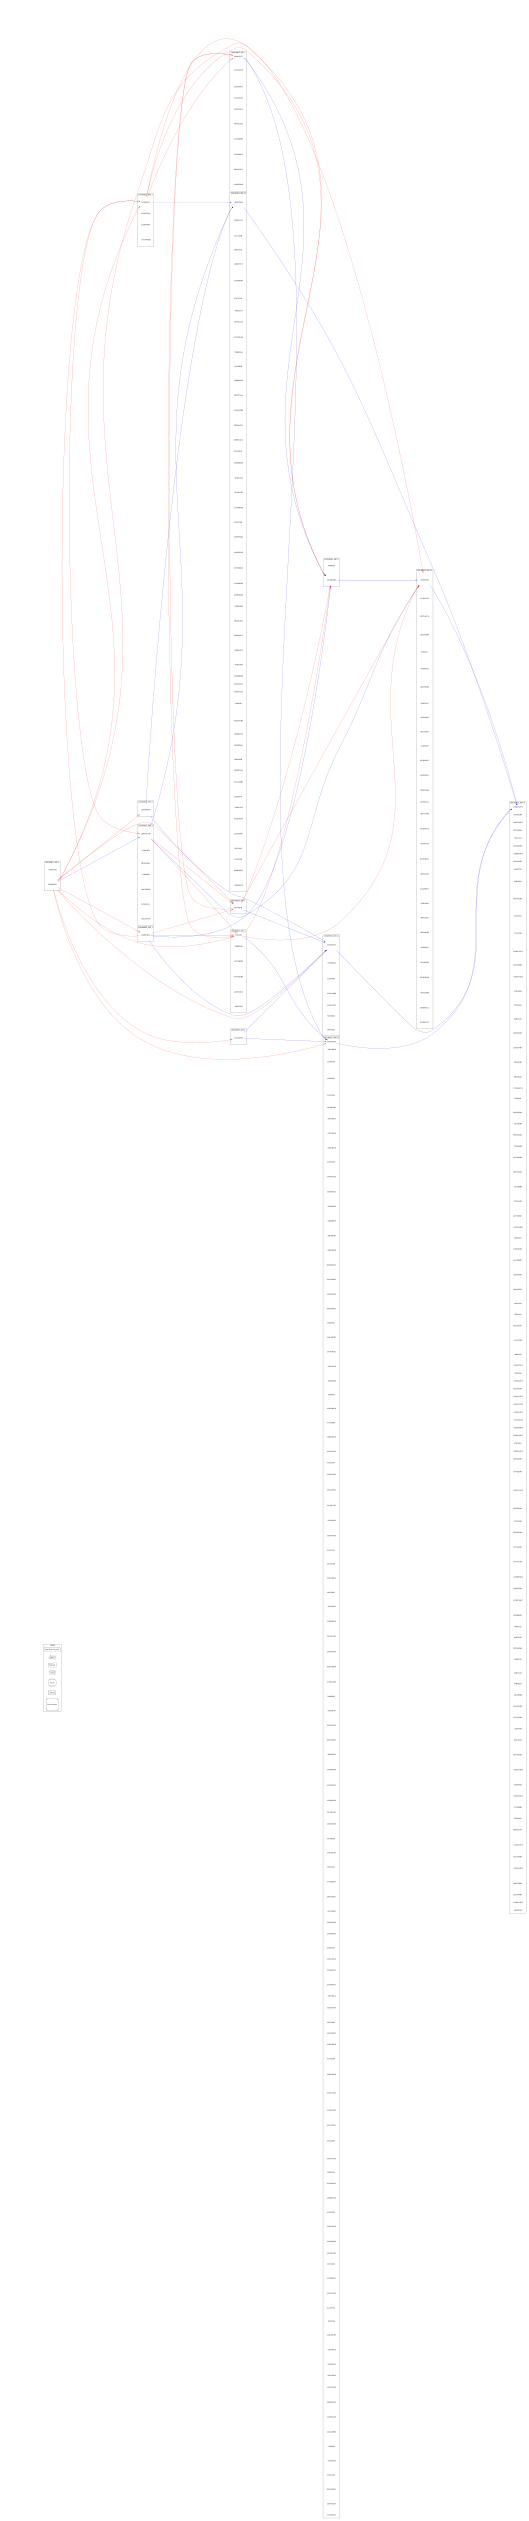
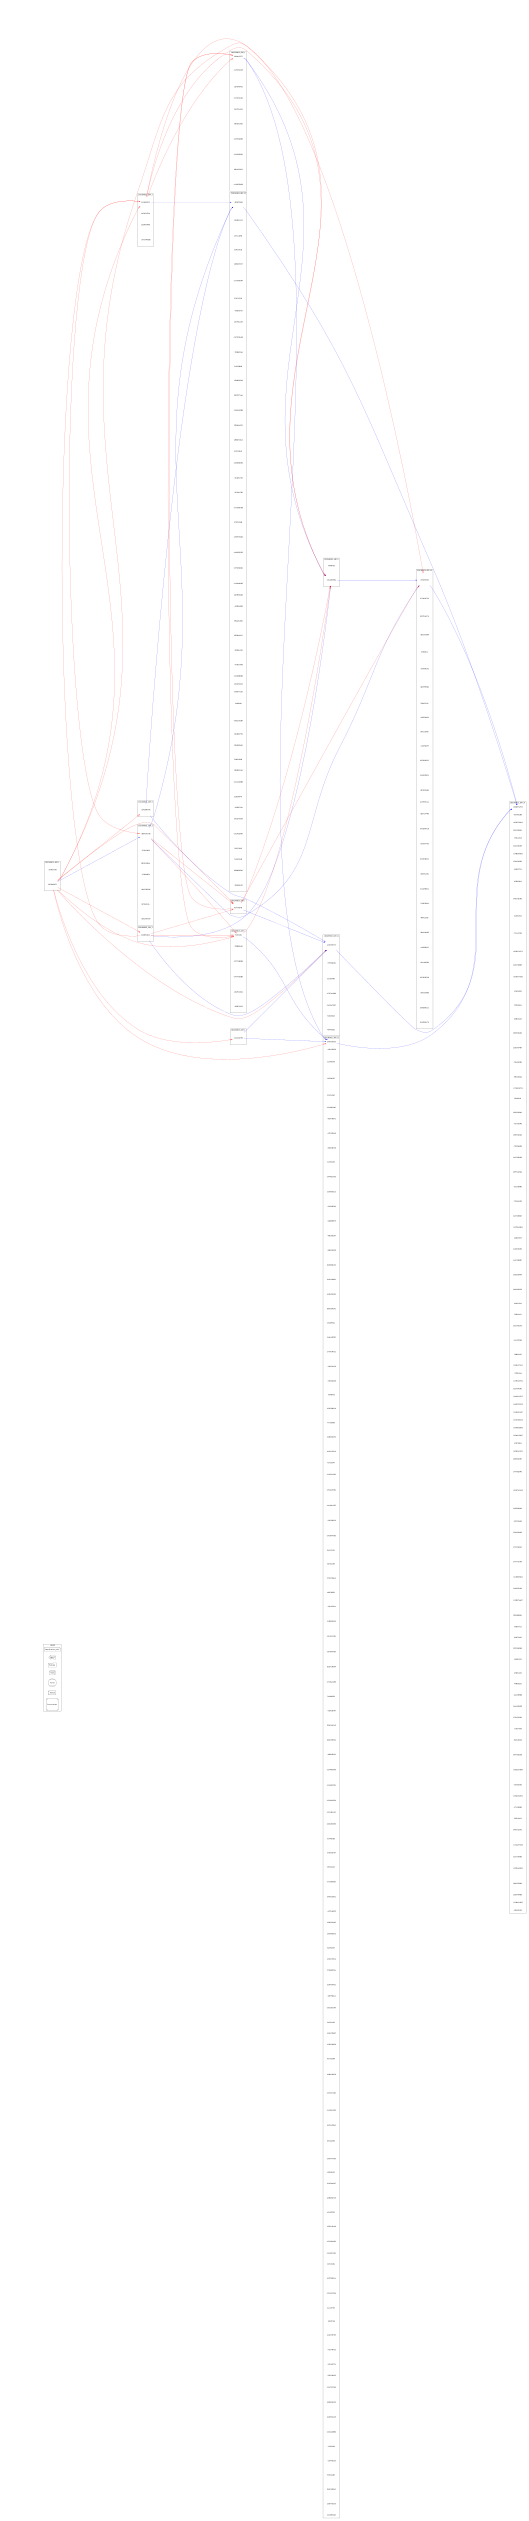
(395, 812) -> none
